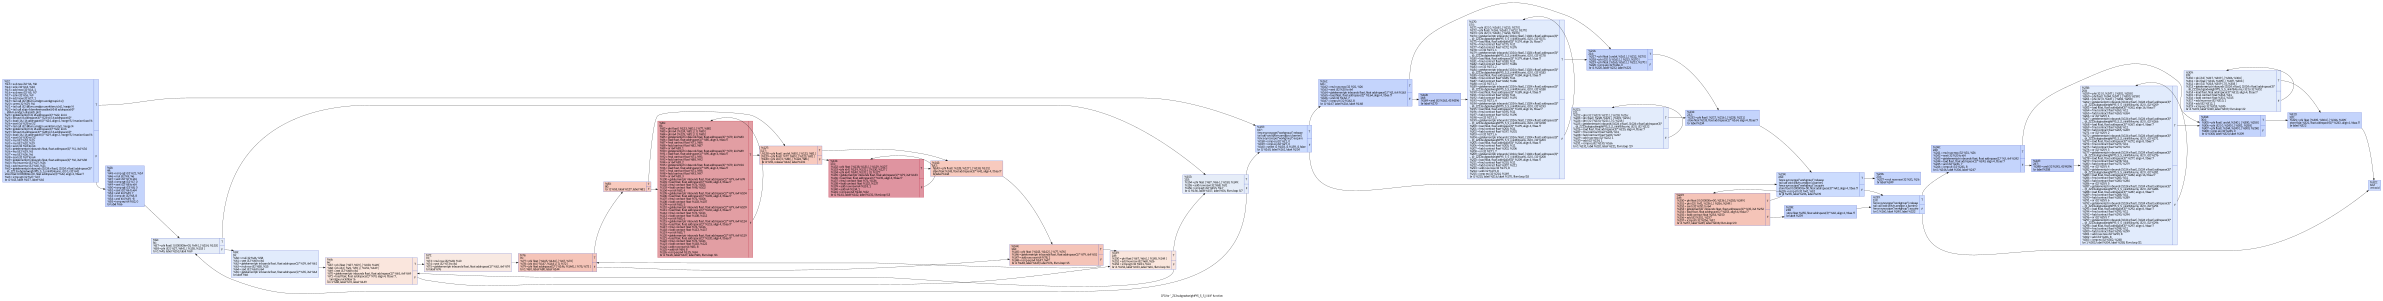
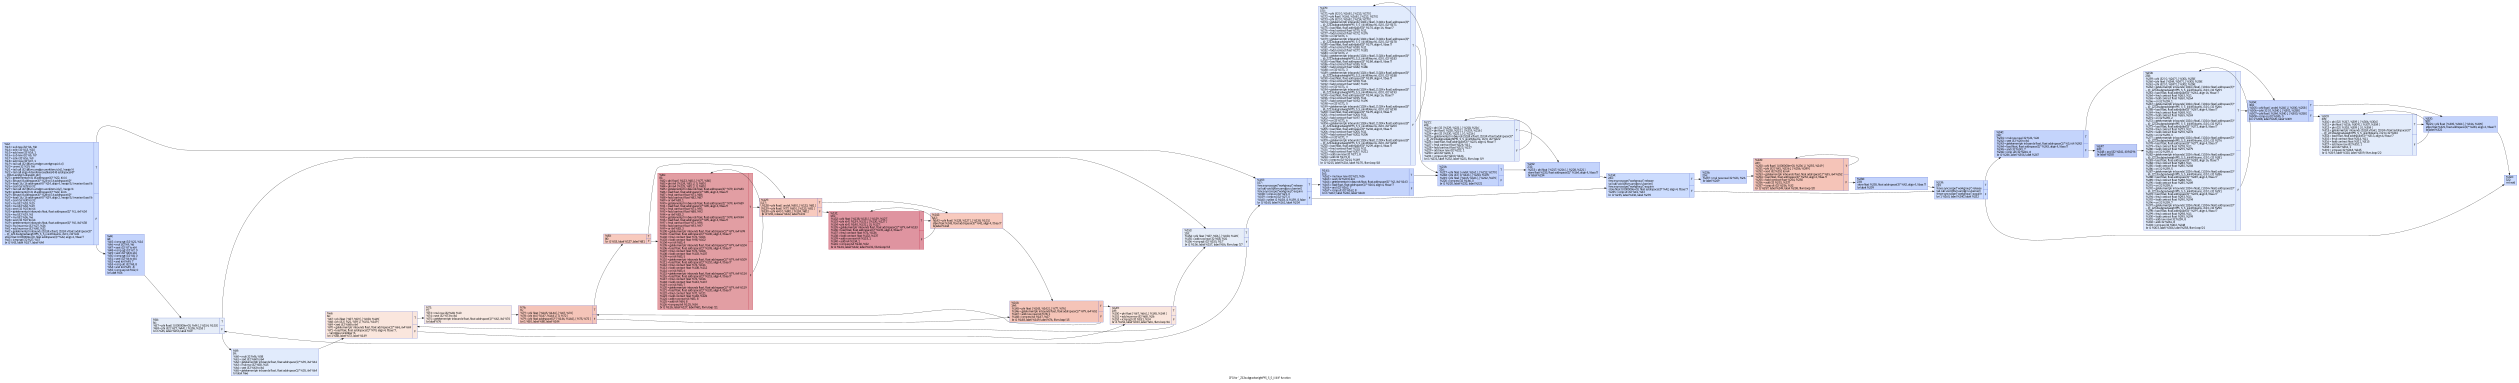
(1440, 99) -> none
none -> (2316, 116)
none -> (1749, 176)
